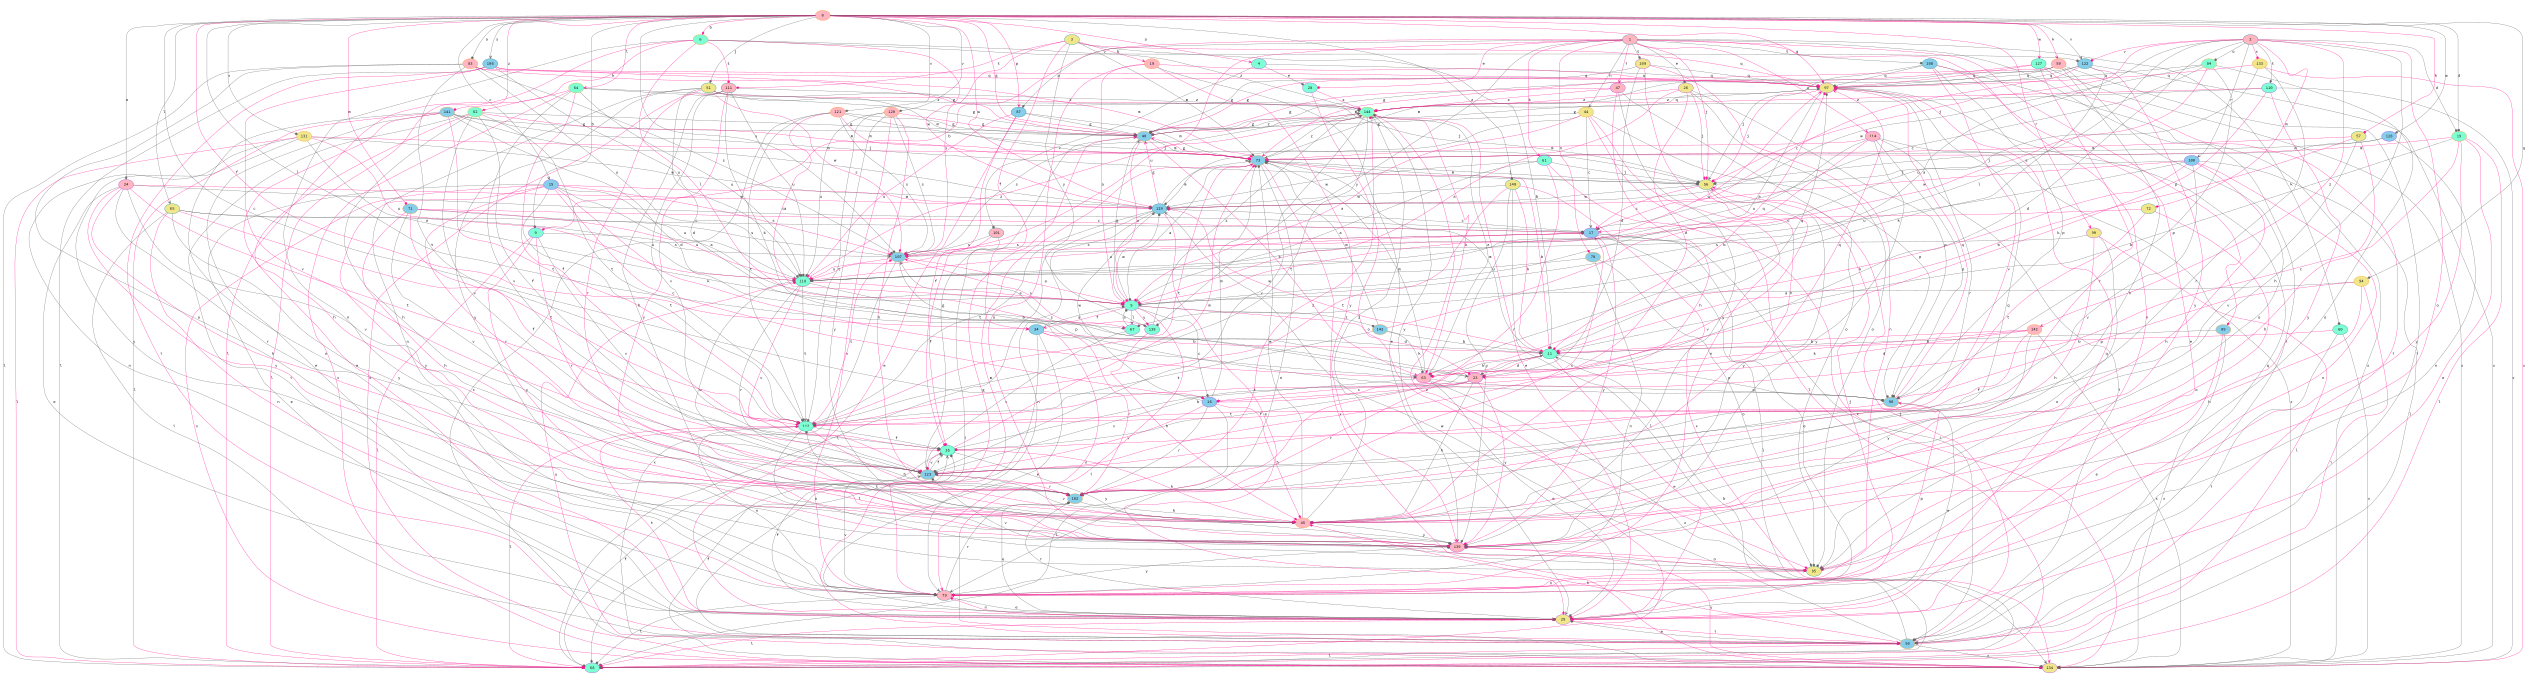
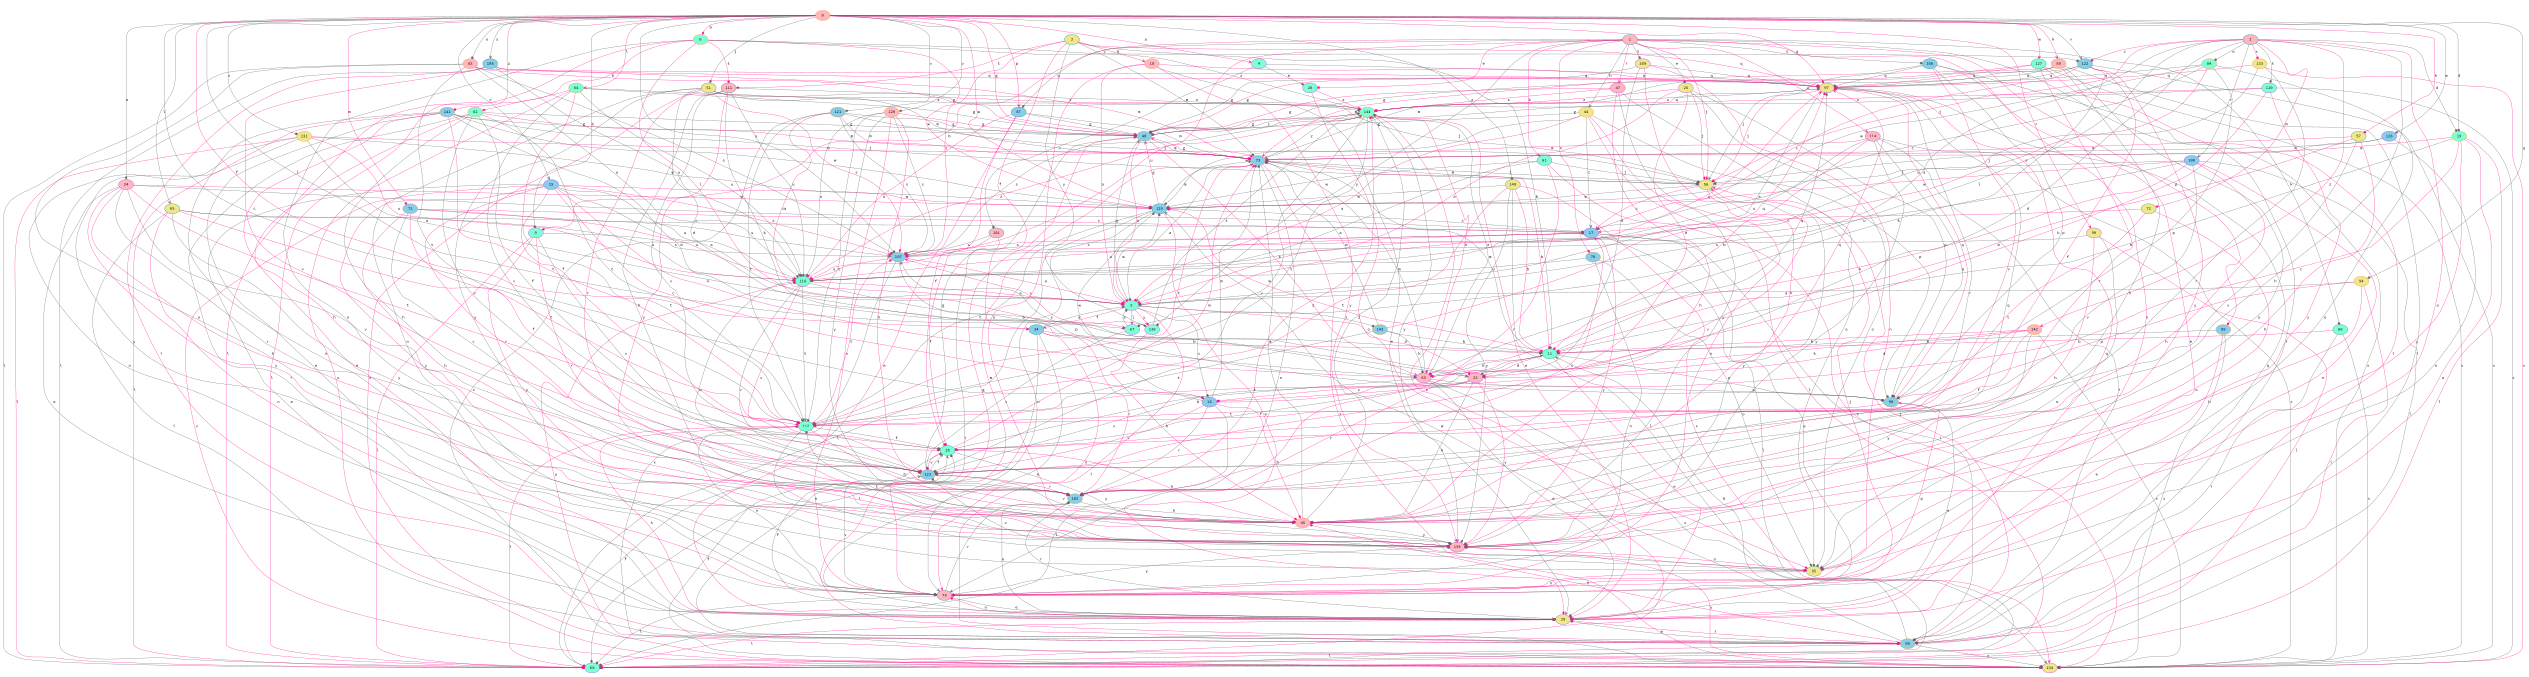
(838, 112) -> (838, 112)
none -> (1590, 414)
